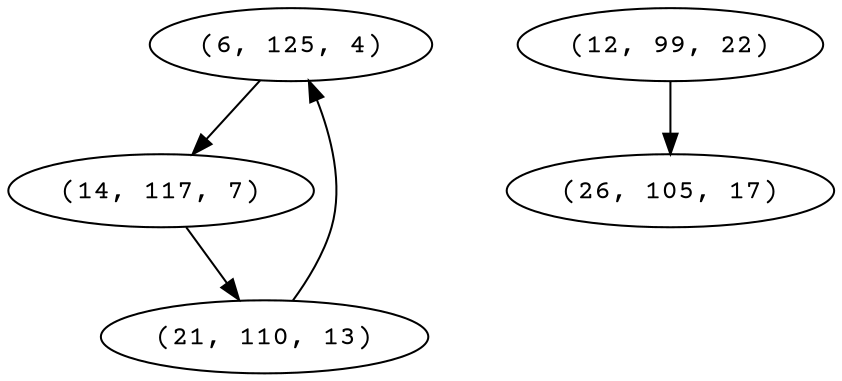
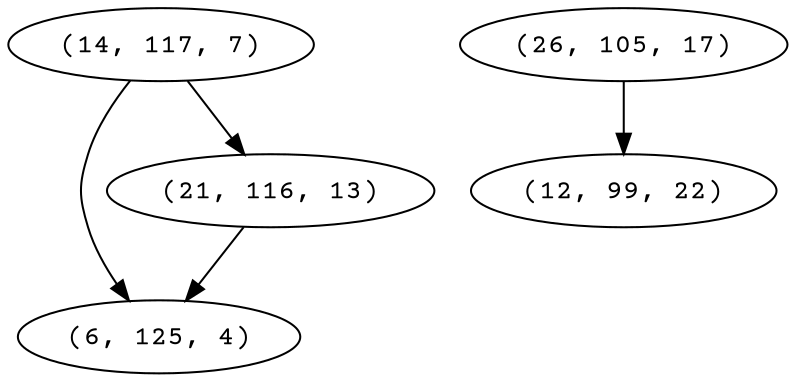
(670, 108) -> (624, 108)
(233, 110) -> (82, 180)
(265, 337) -> (271, 191)
